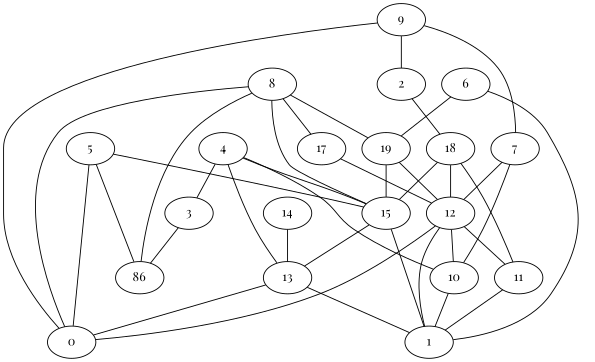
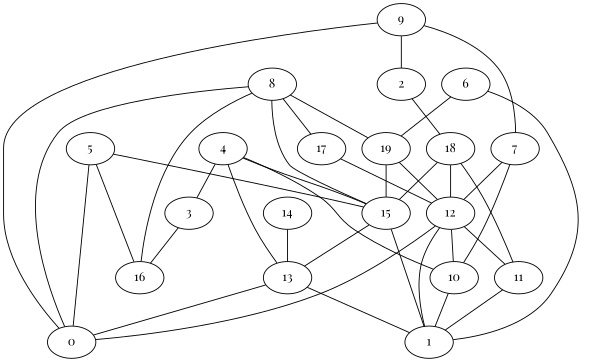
(140, 278) -> (140, 278)
